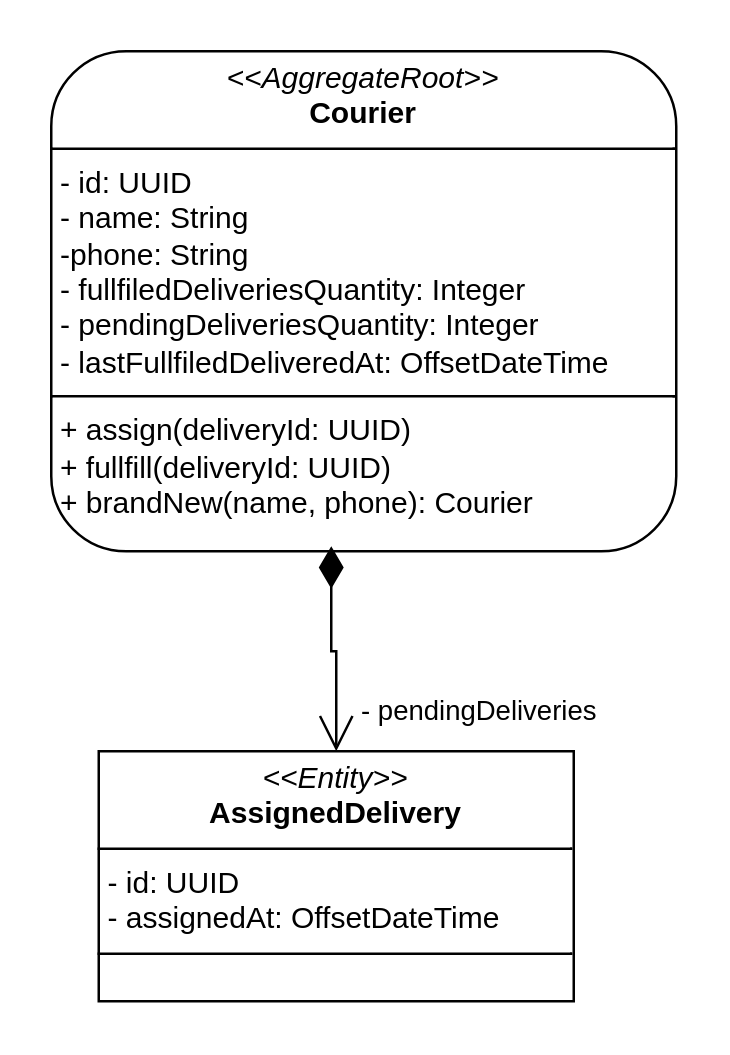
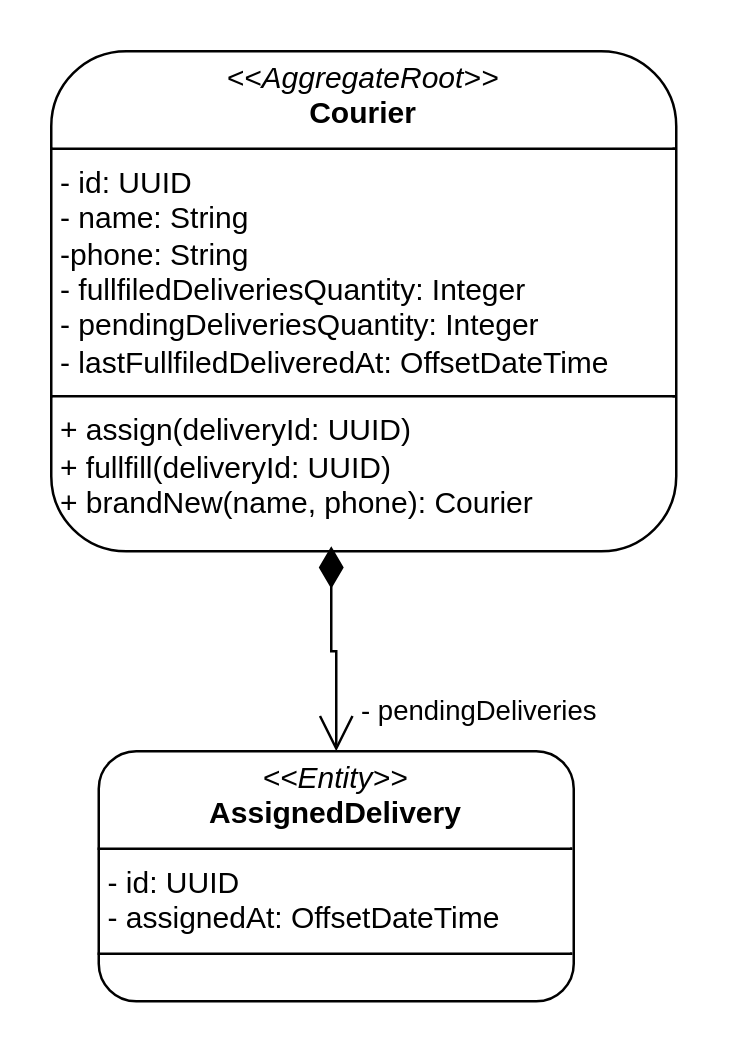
(336, 876) -> (336, 876)
